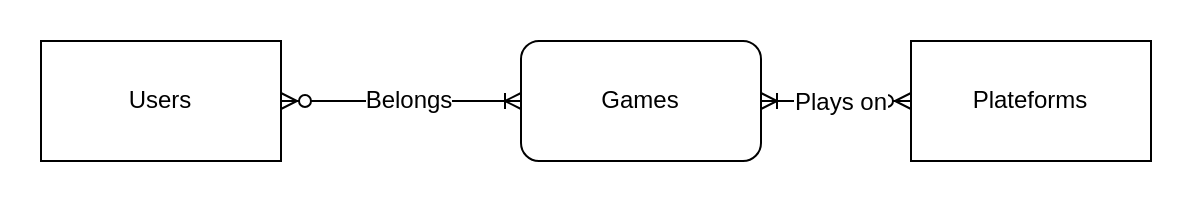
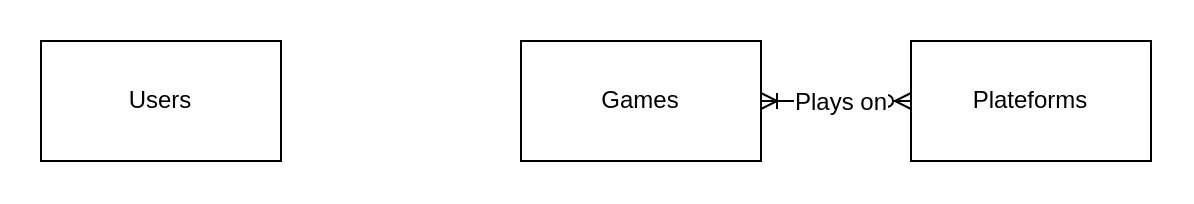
(401, 101) -> none
(641, 101) -> (641, 101)
